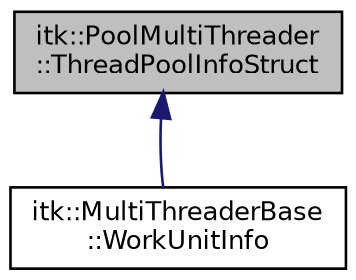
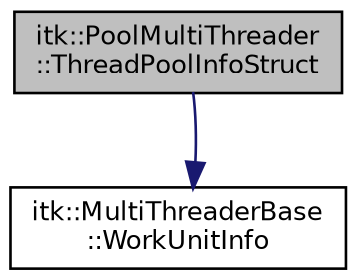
(161, 153) -> (196, 127)
